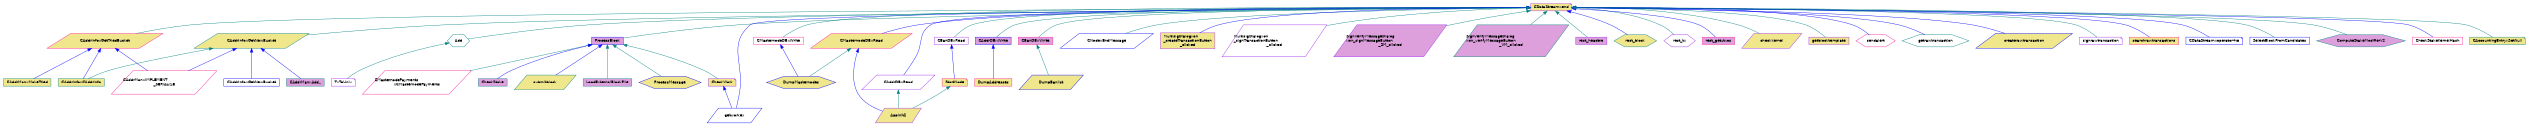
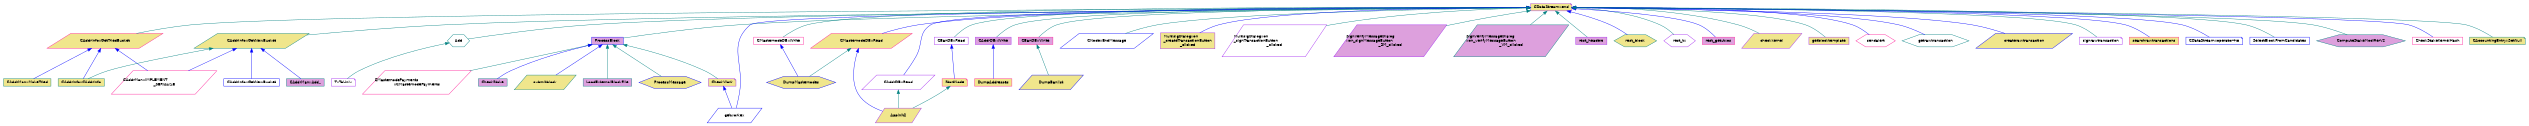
(993, 41) -> (993, 41)
